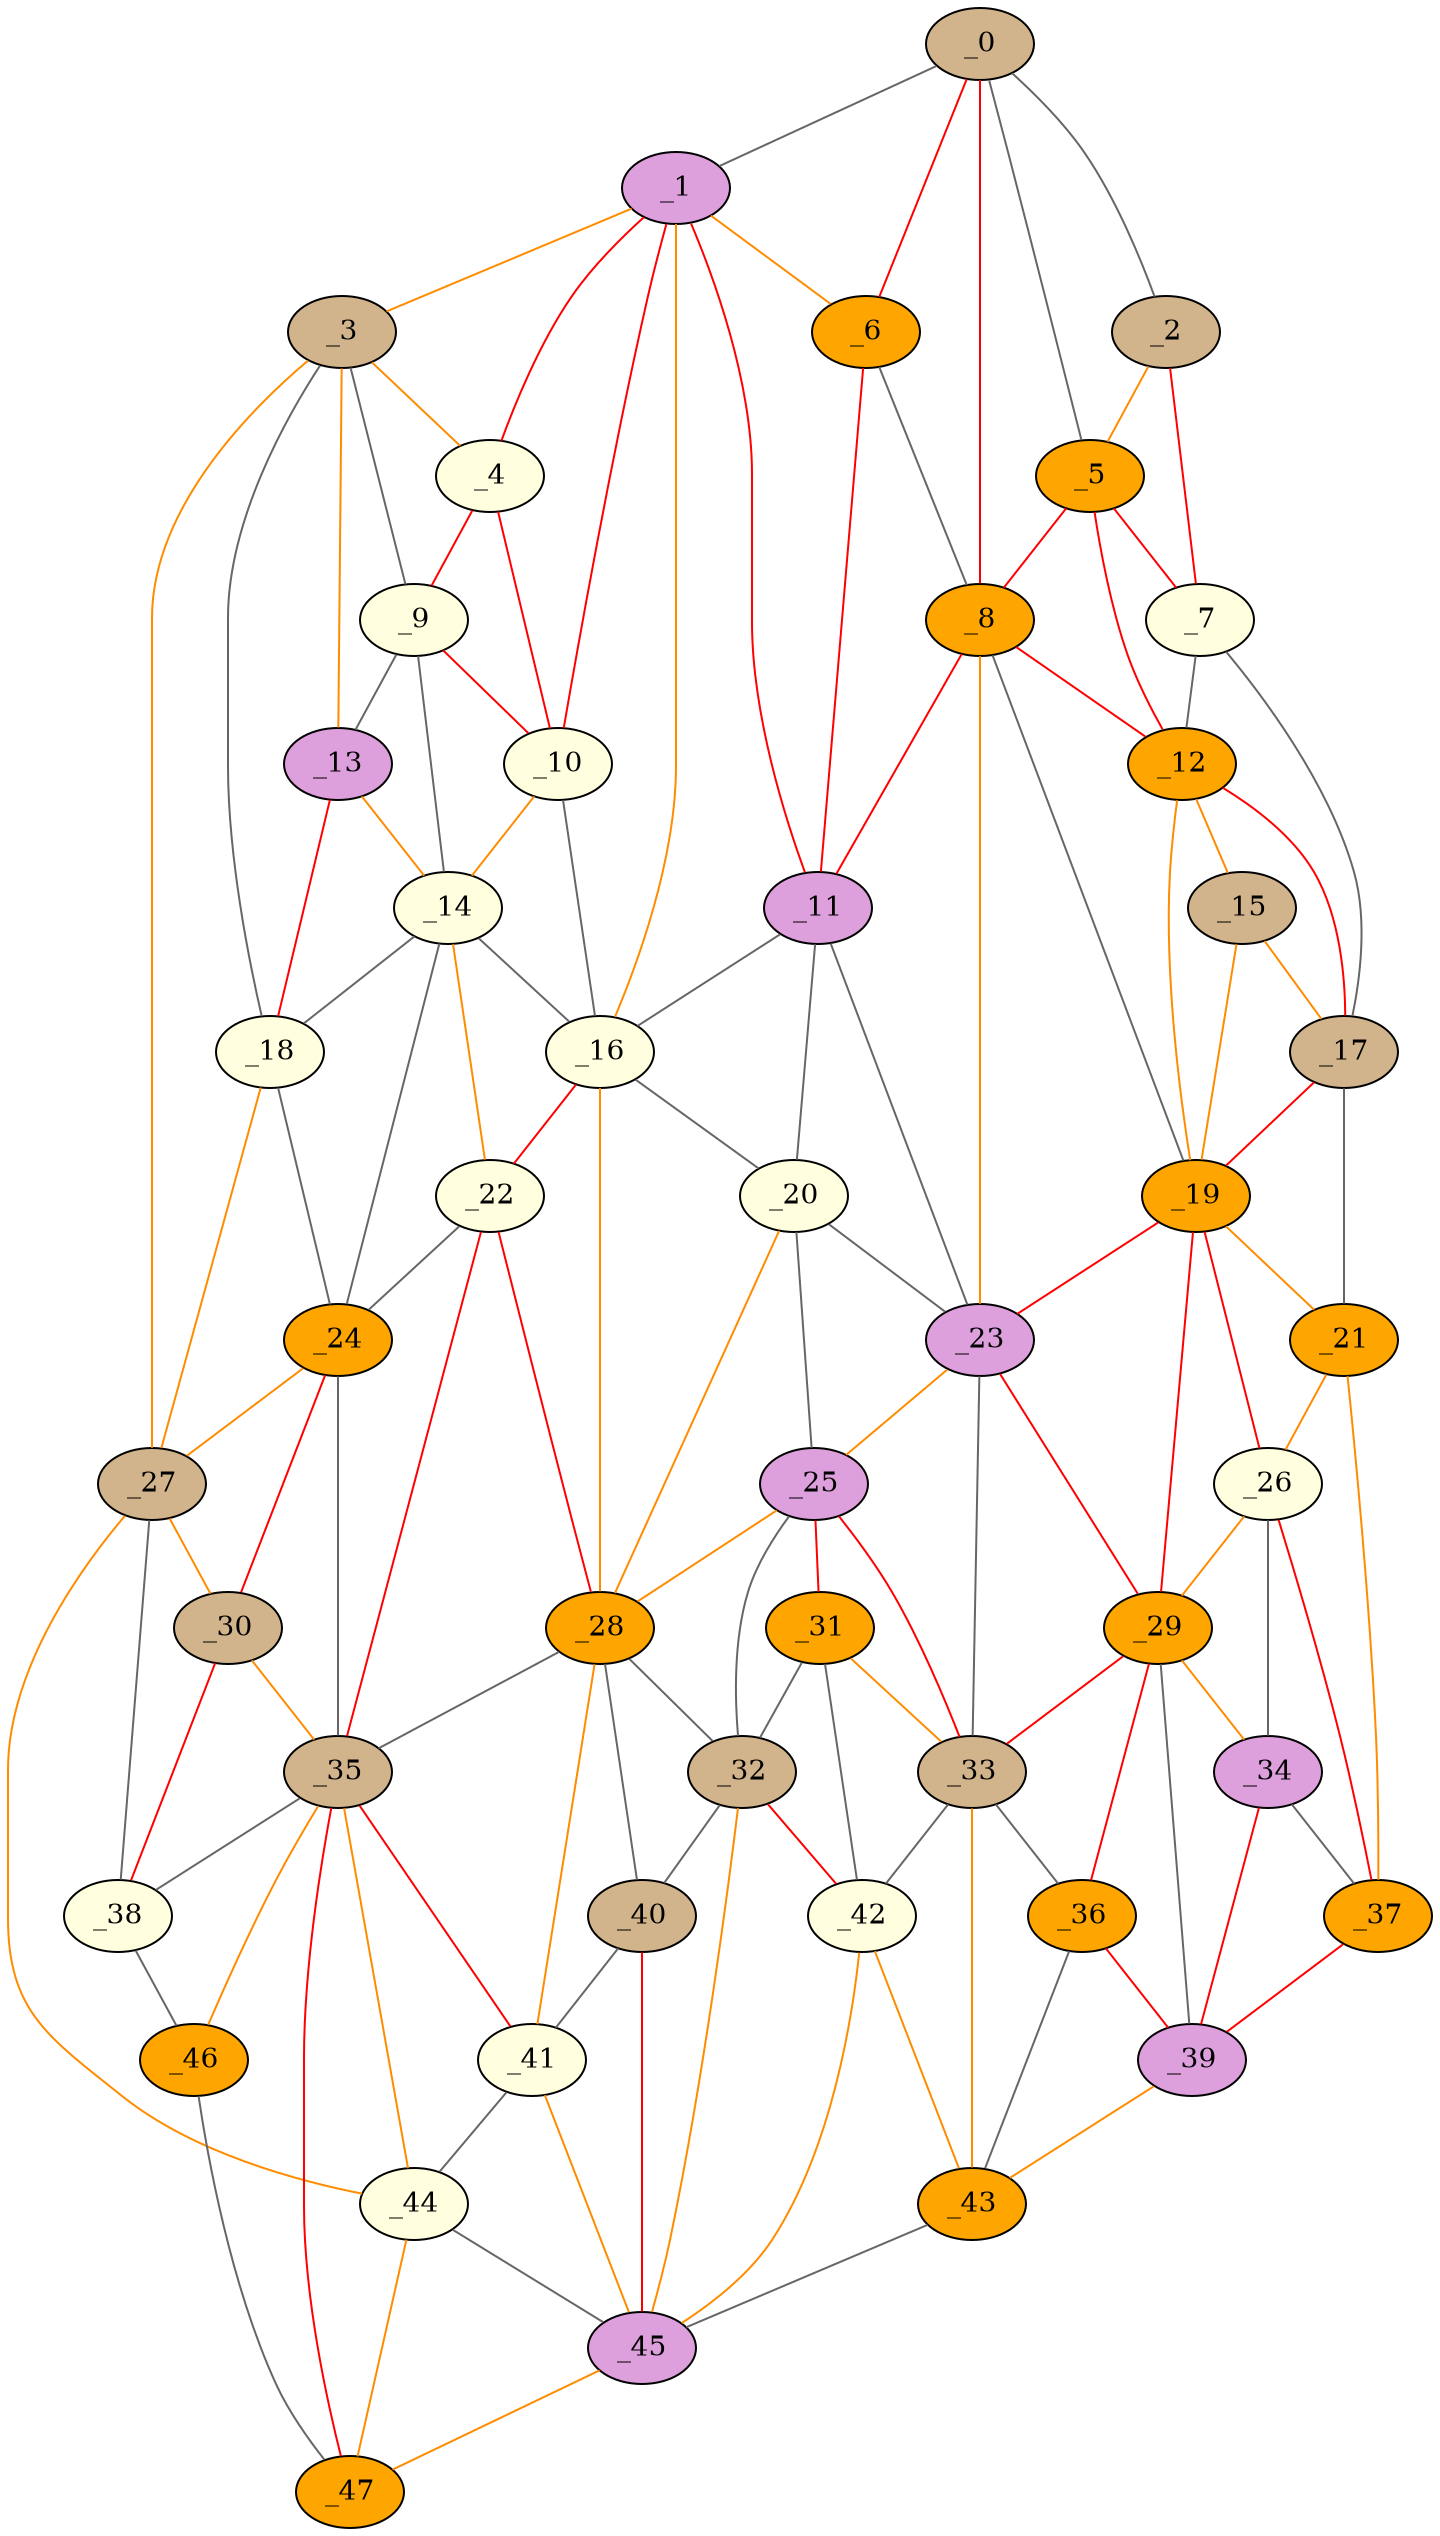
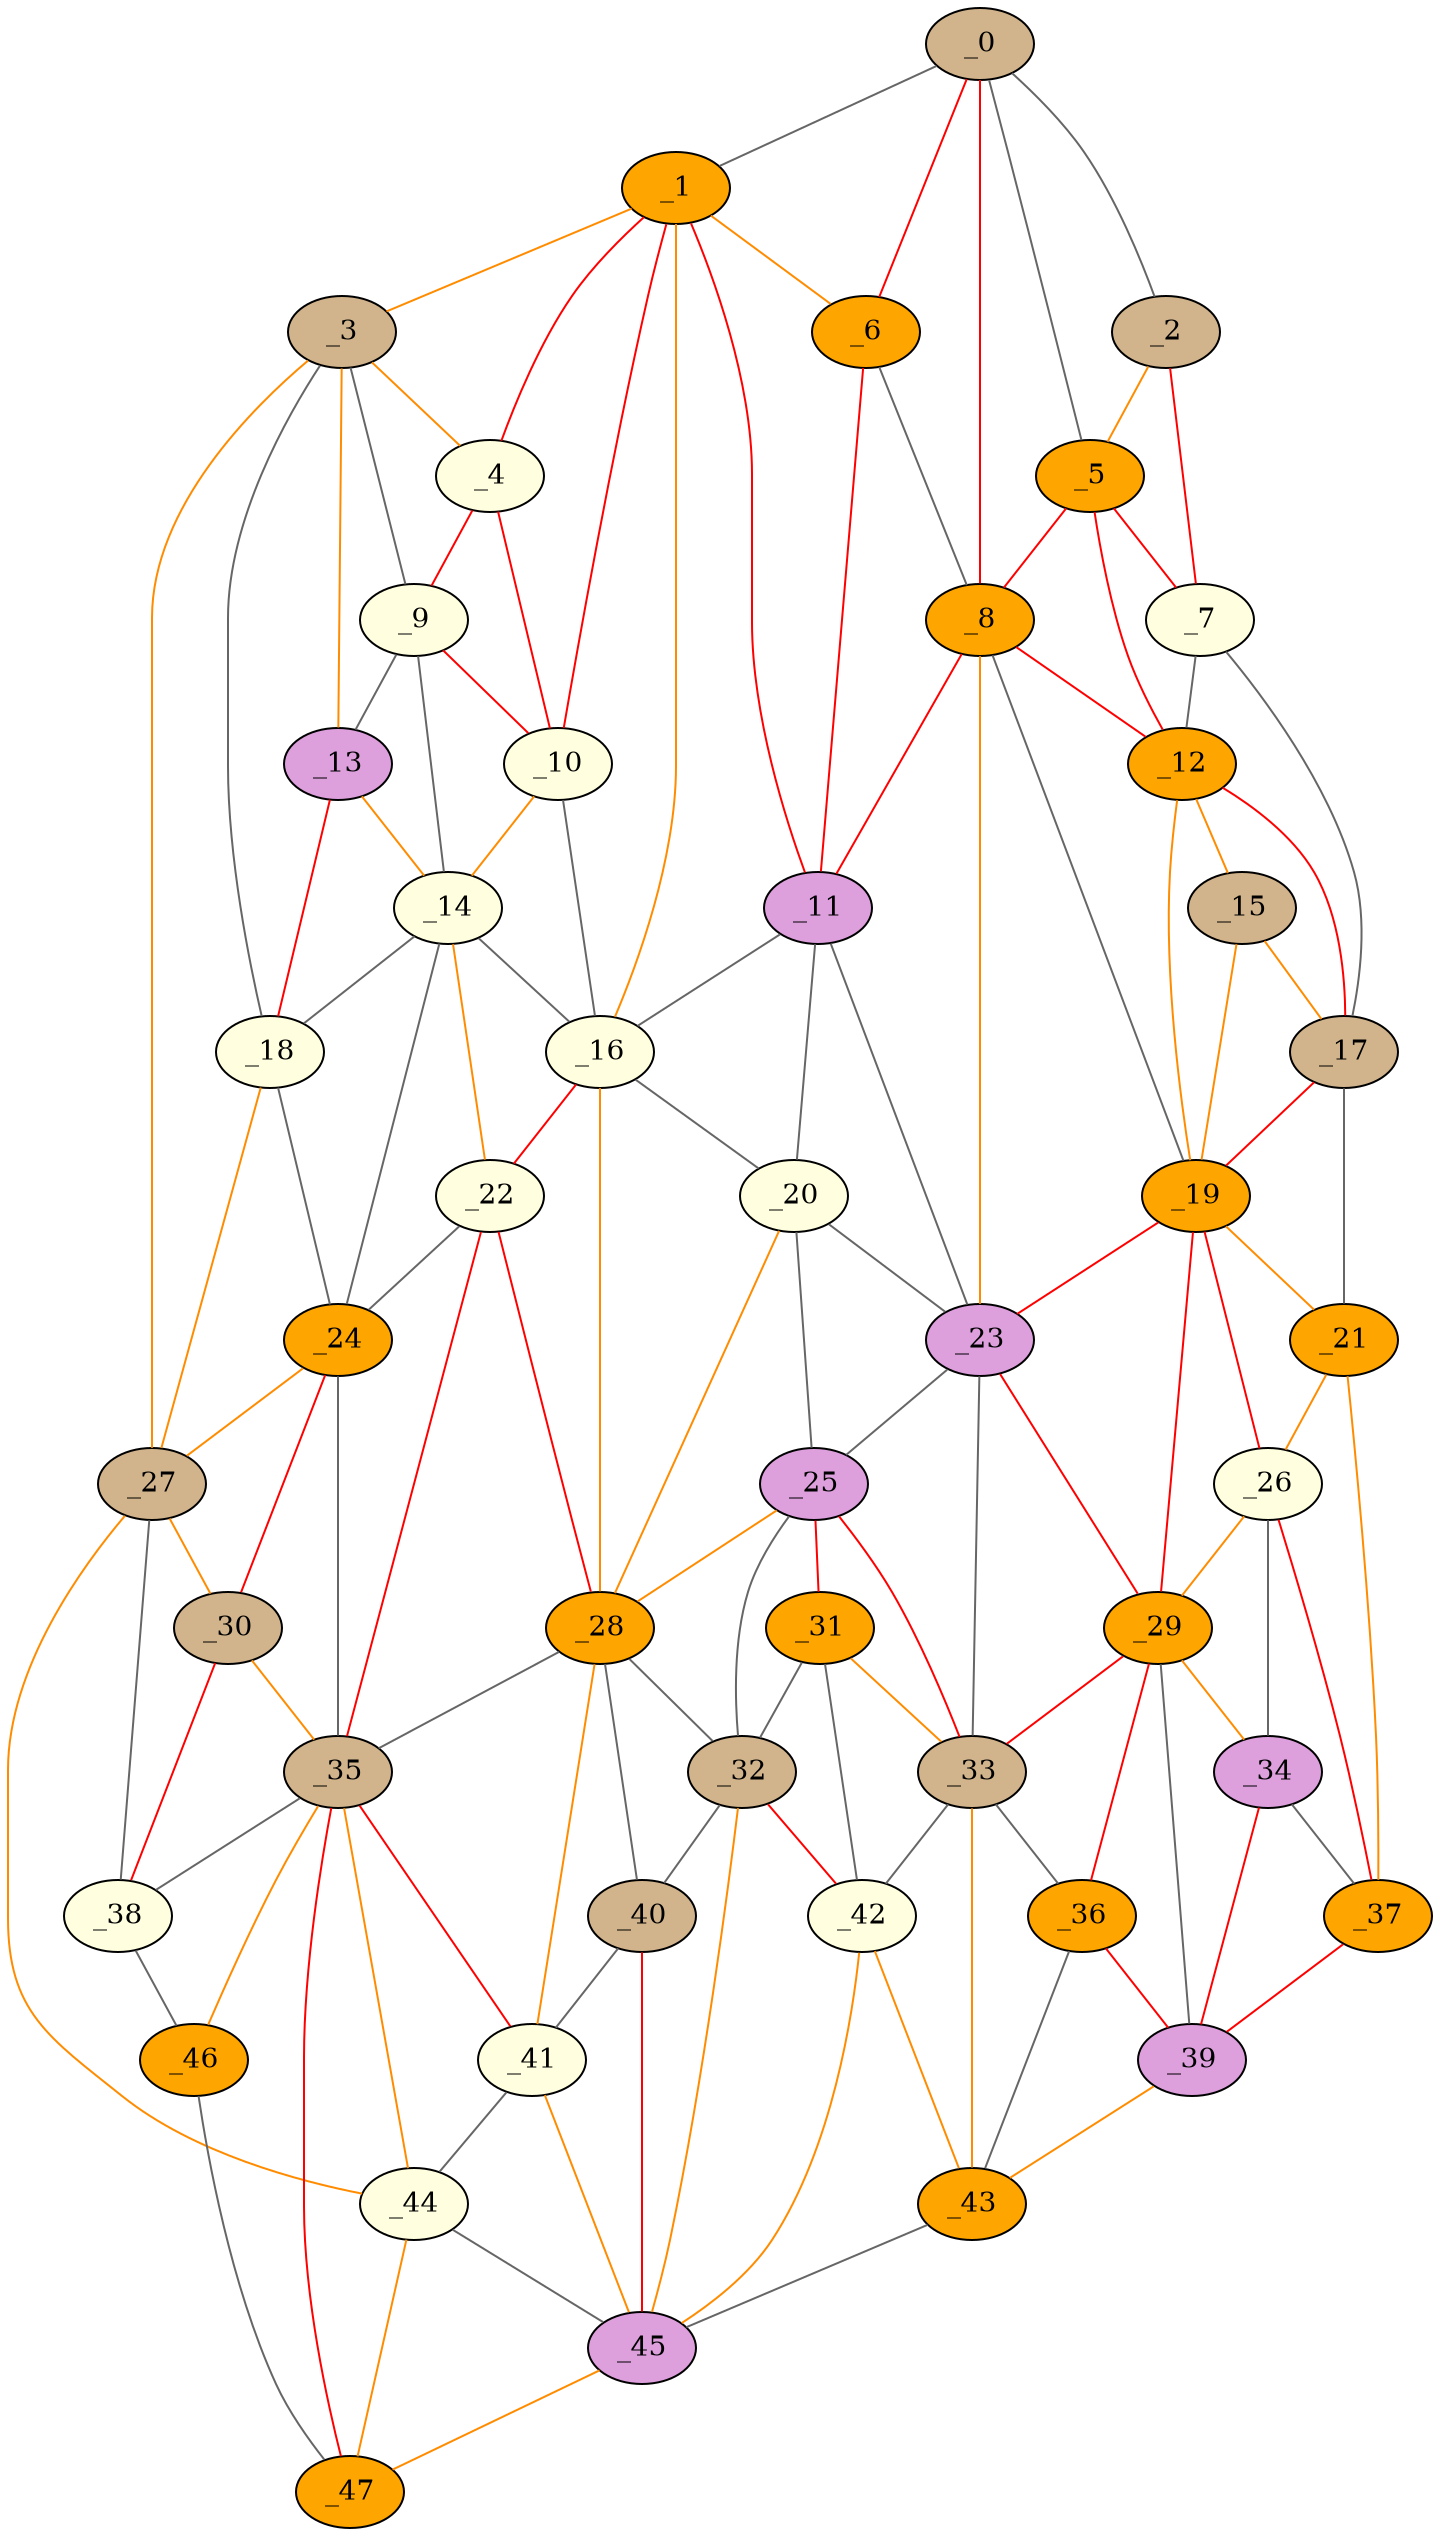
(676, 188) -> (676, 188)
(897, 1412) -> (897, 1412)
